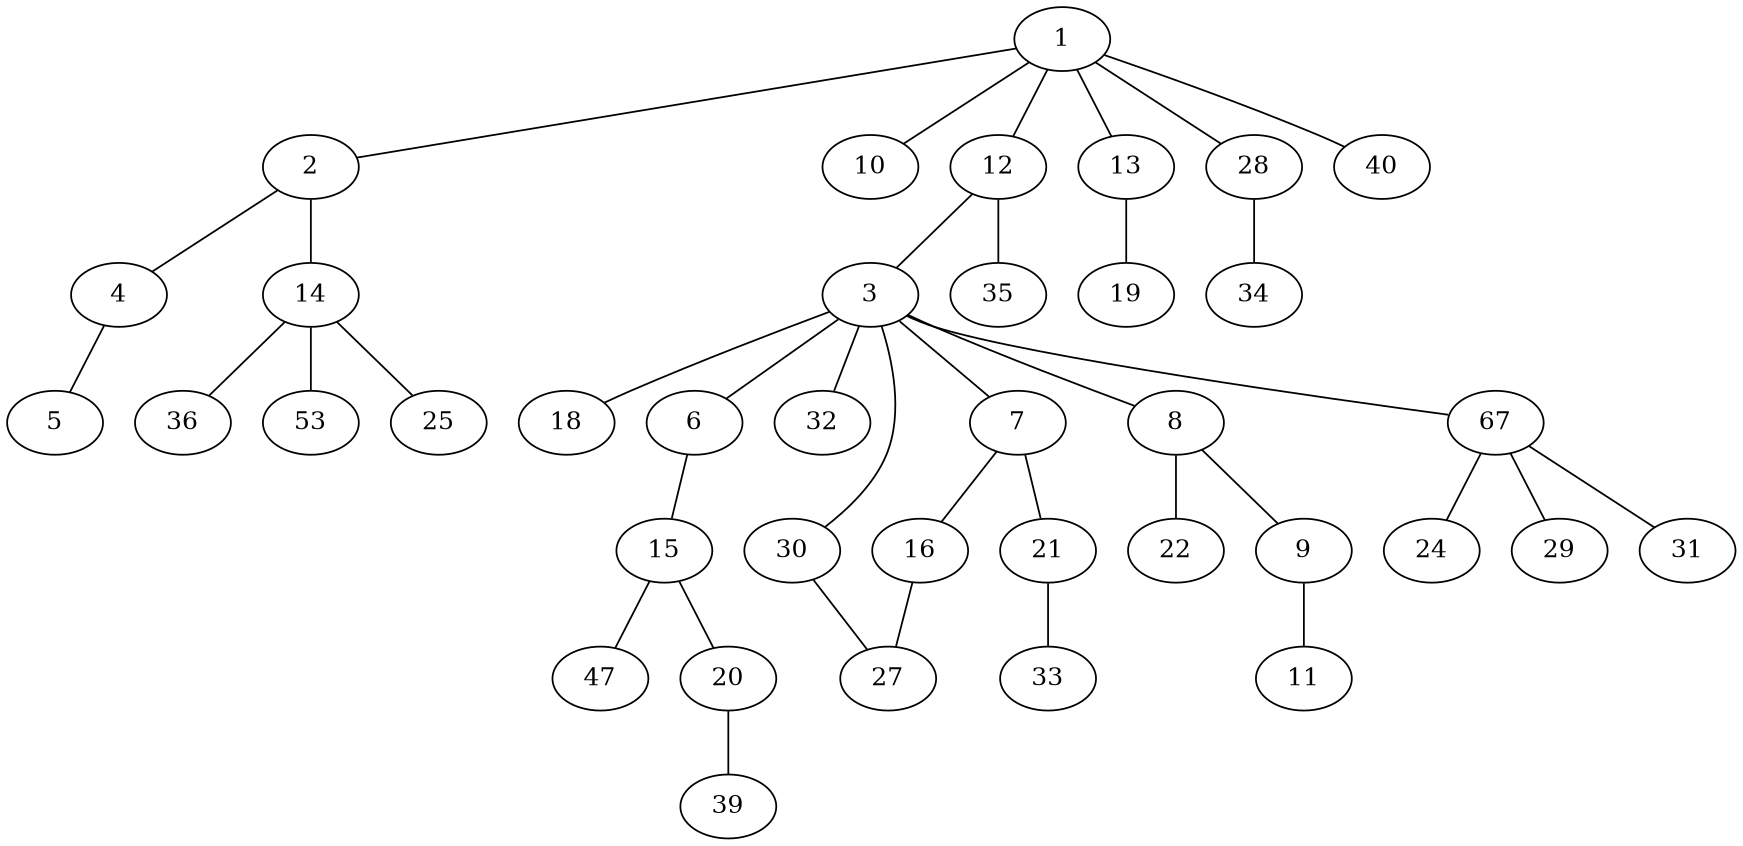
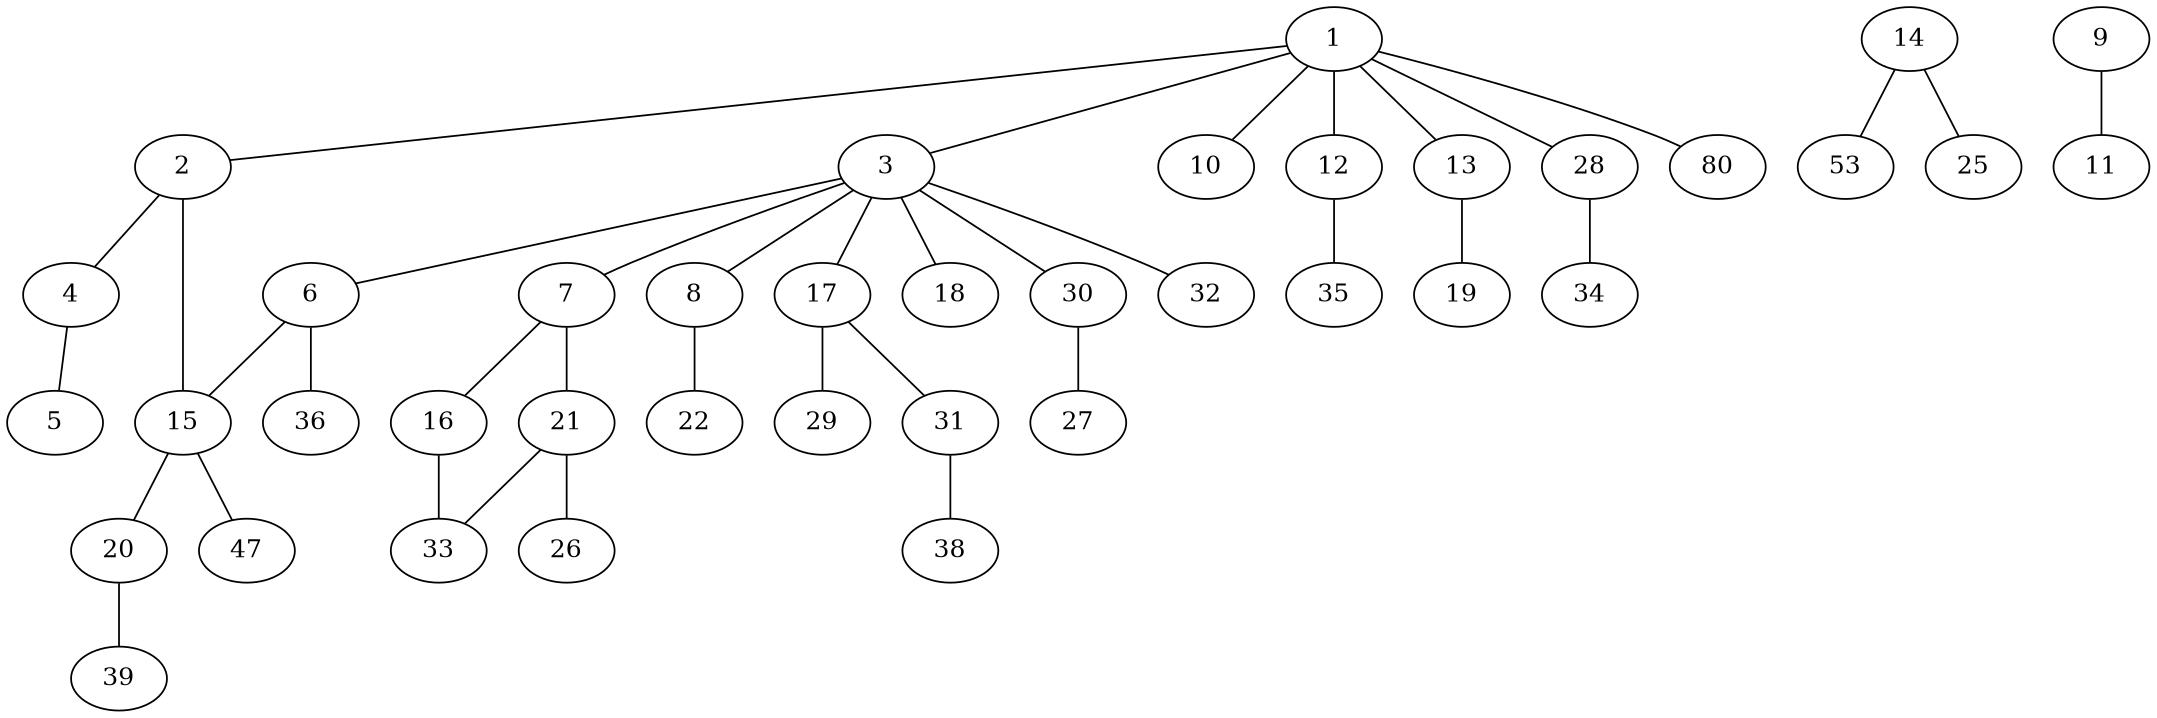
(1382, 167) -> (1718, 167)
(311, 231) -> (183, 295)
(935, 231) -> (1110, 103)
(247, 359) -> (311, 359)
(1496, 423) -> (822, 295)
(1240, 487) -> none
none -> (567, 551)
none -> (950, 551)
(1432, 551) -> none
(904, 615) -> (439, 487)
